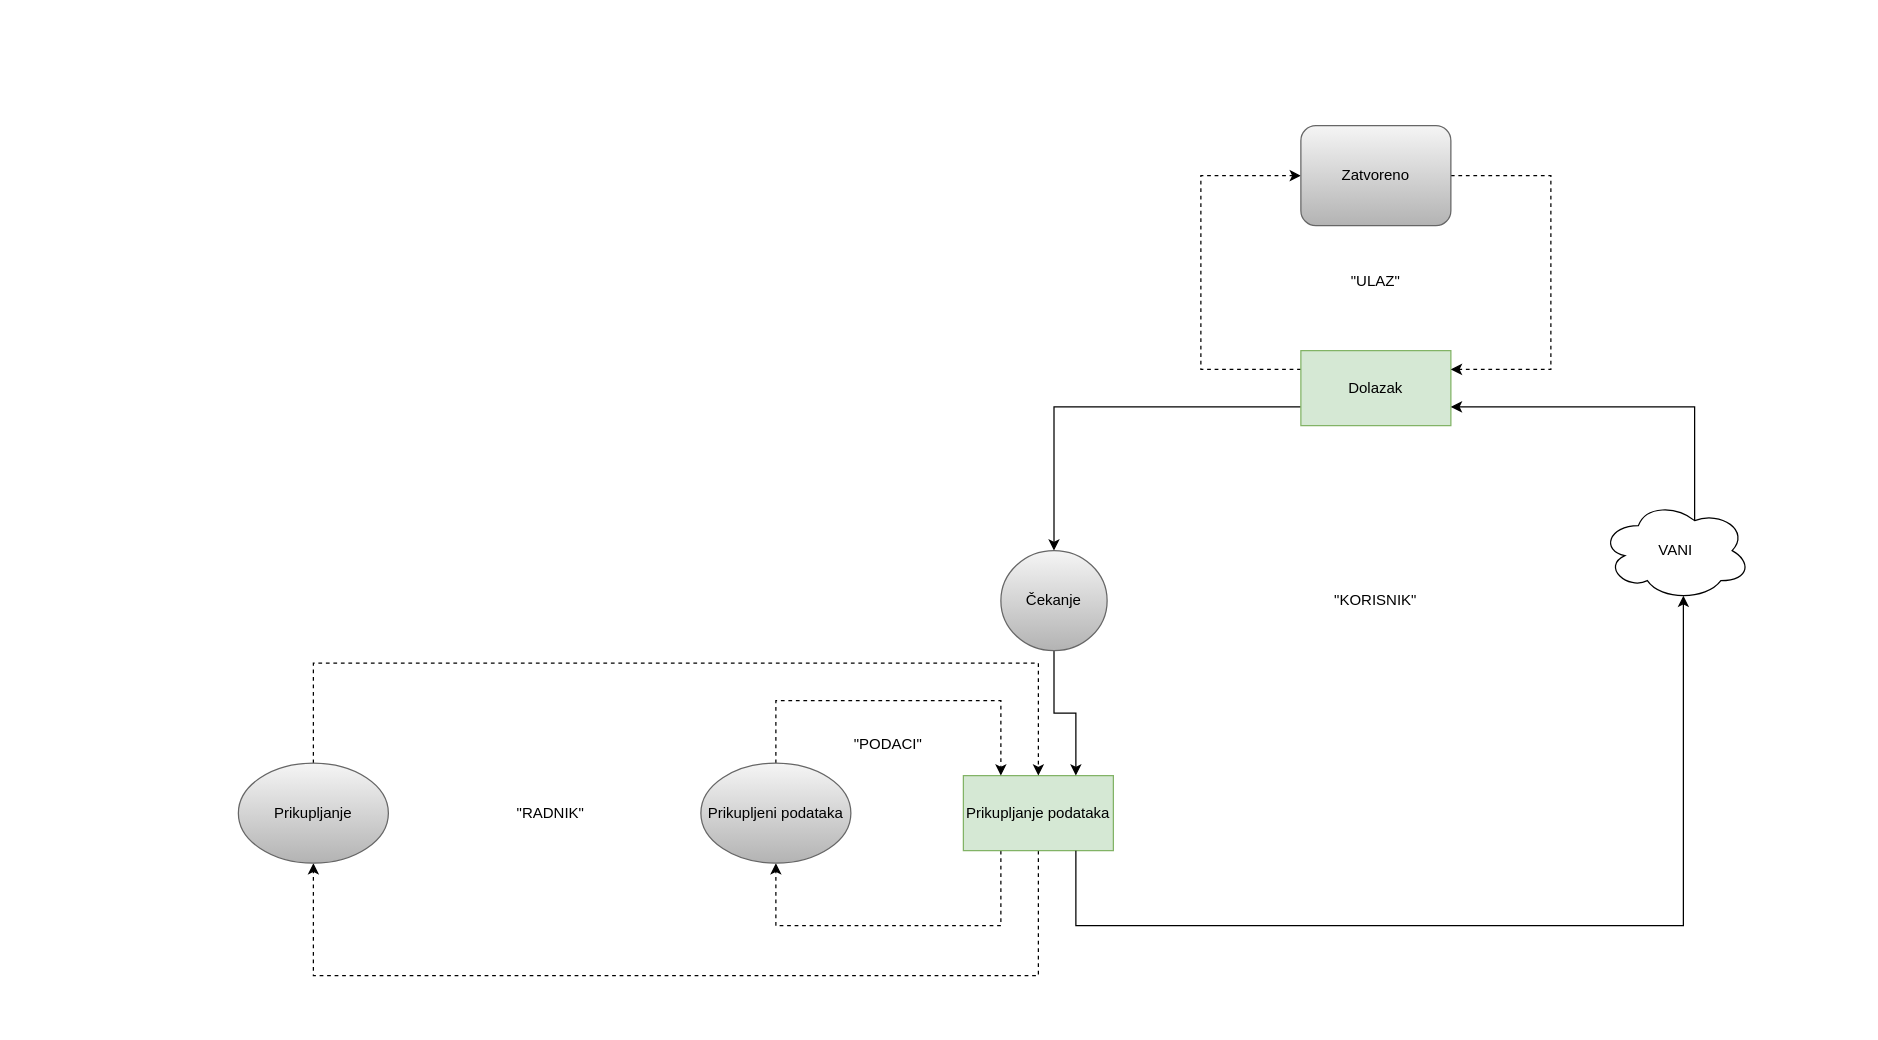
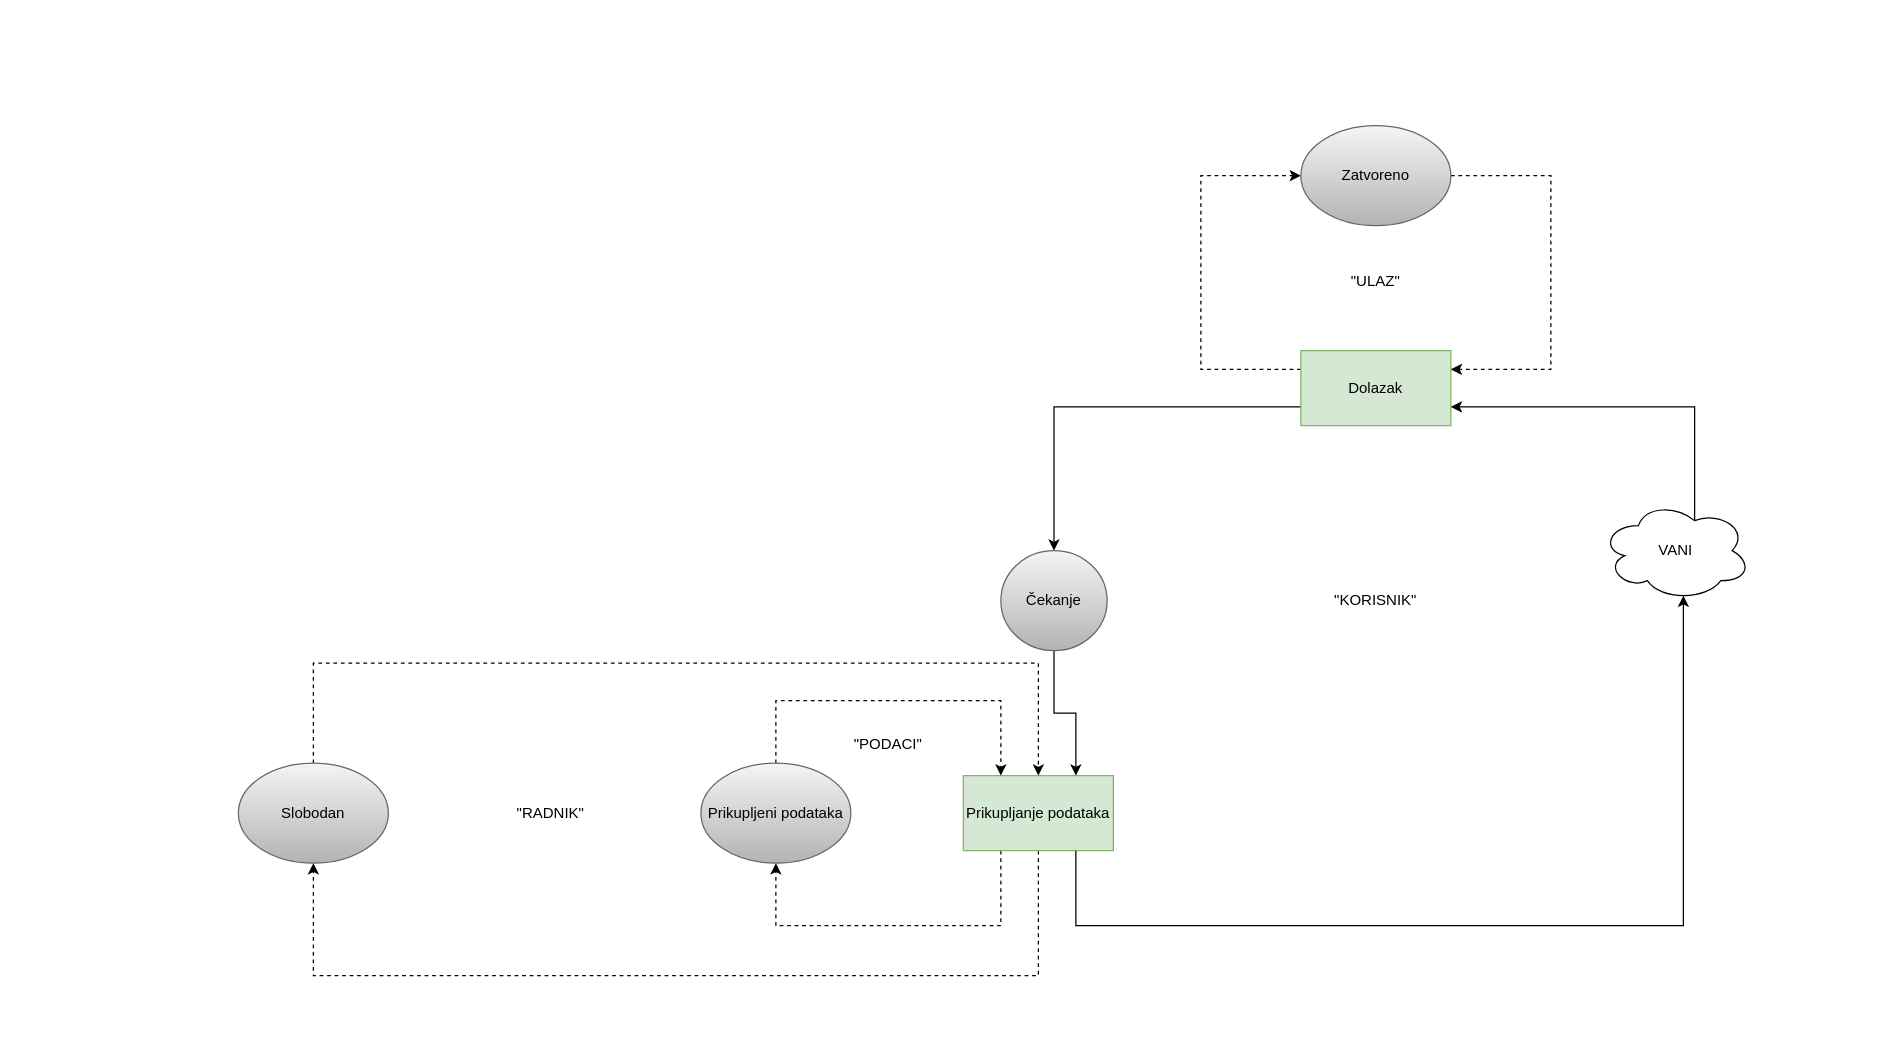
(1376, 176) -> (1376, 176)
(313, 813) -> (313, 813)
